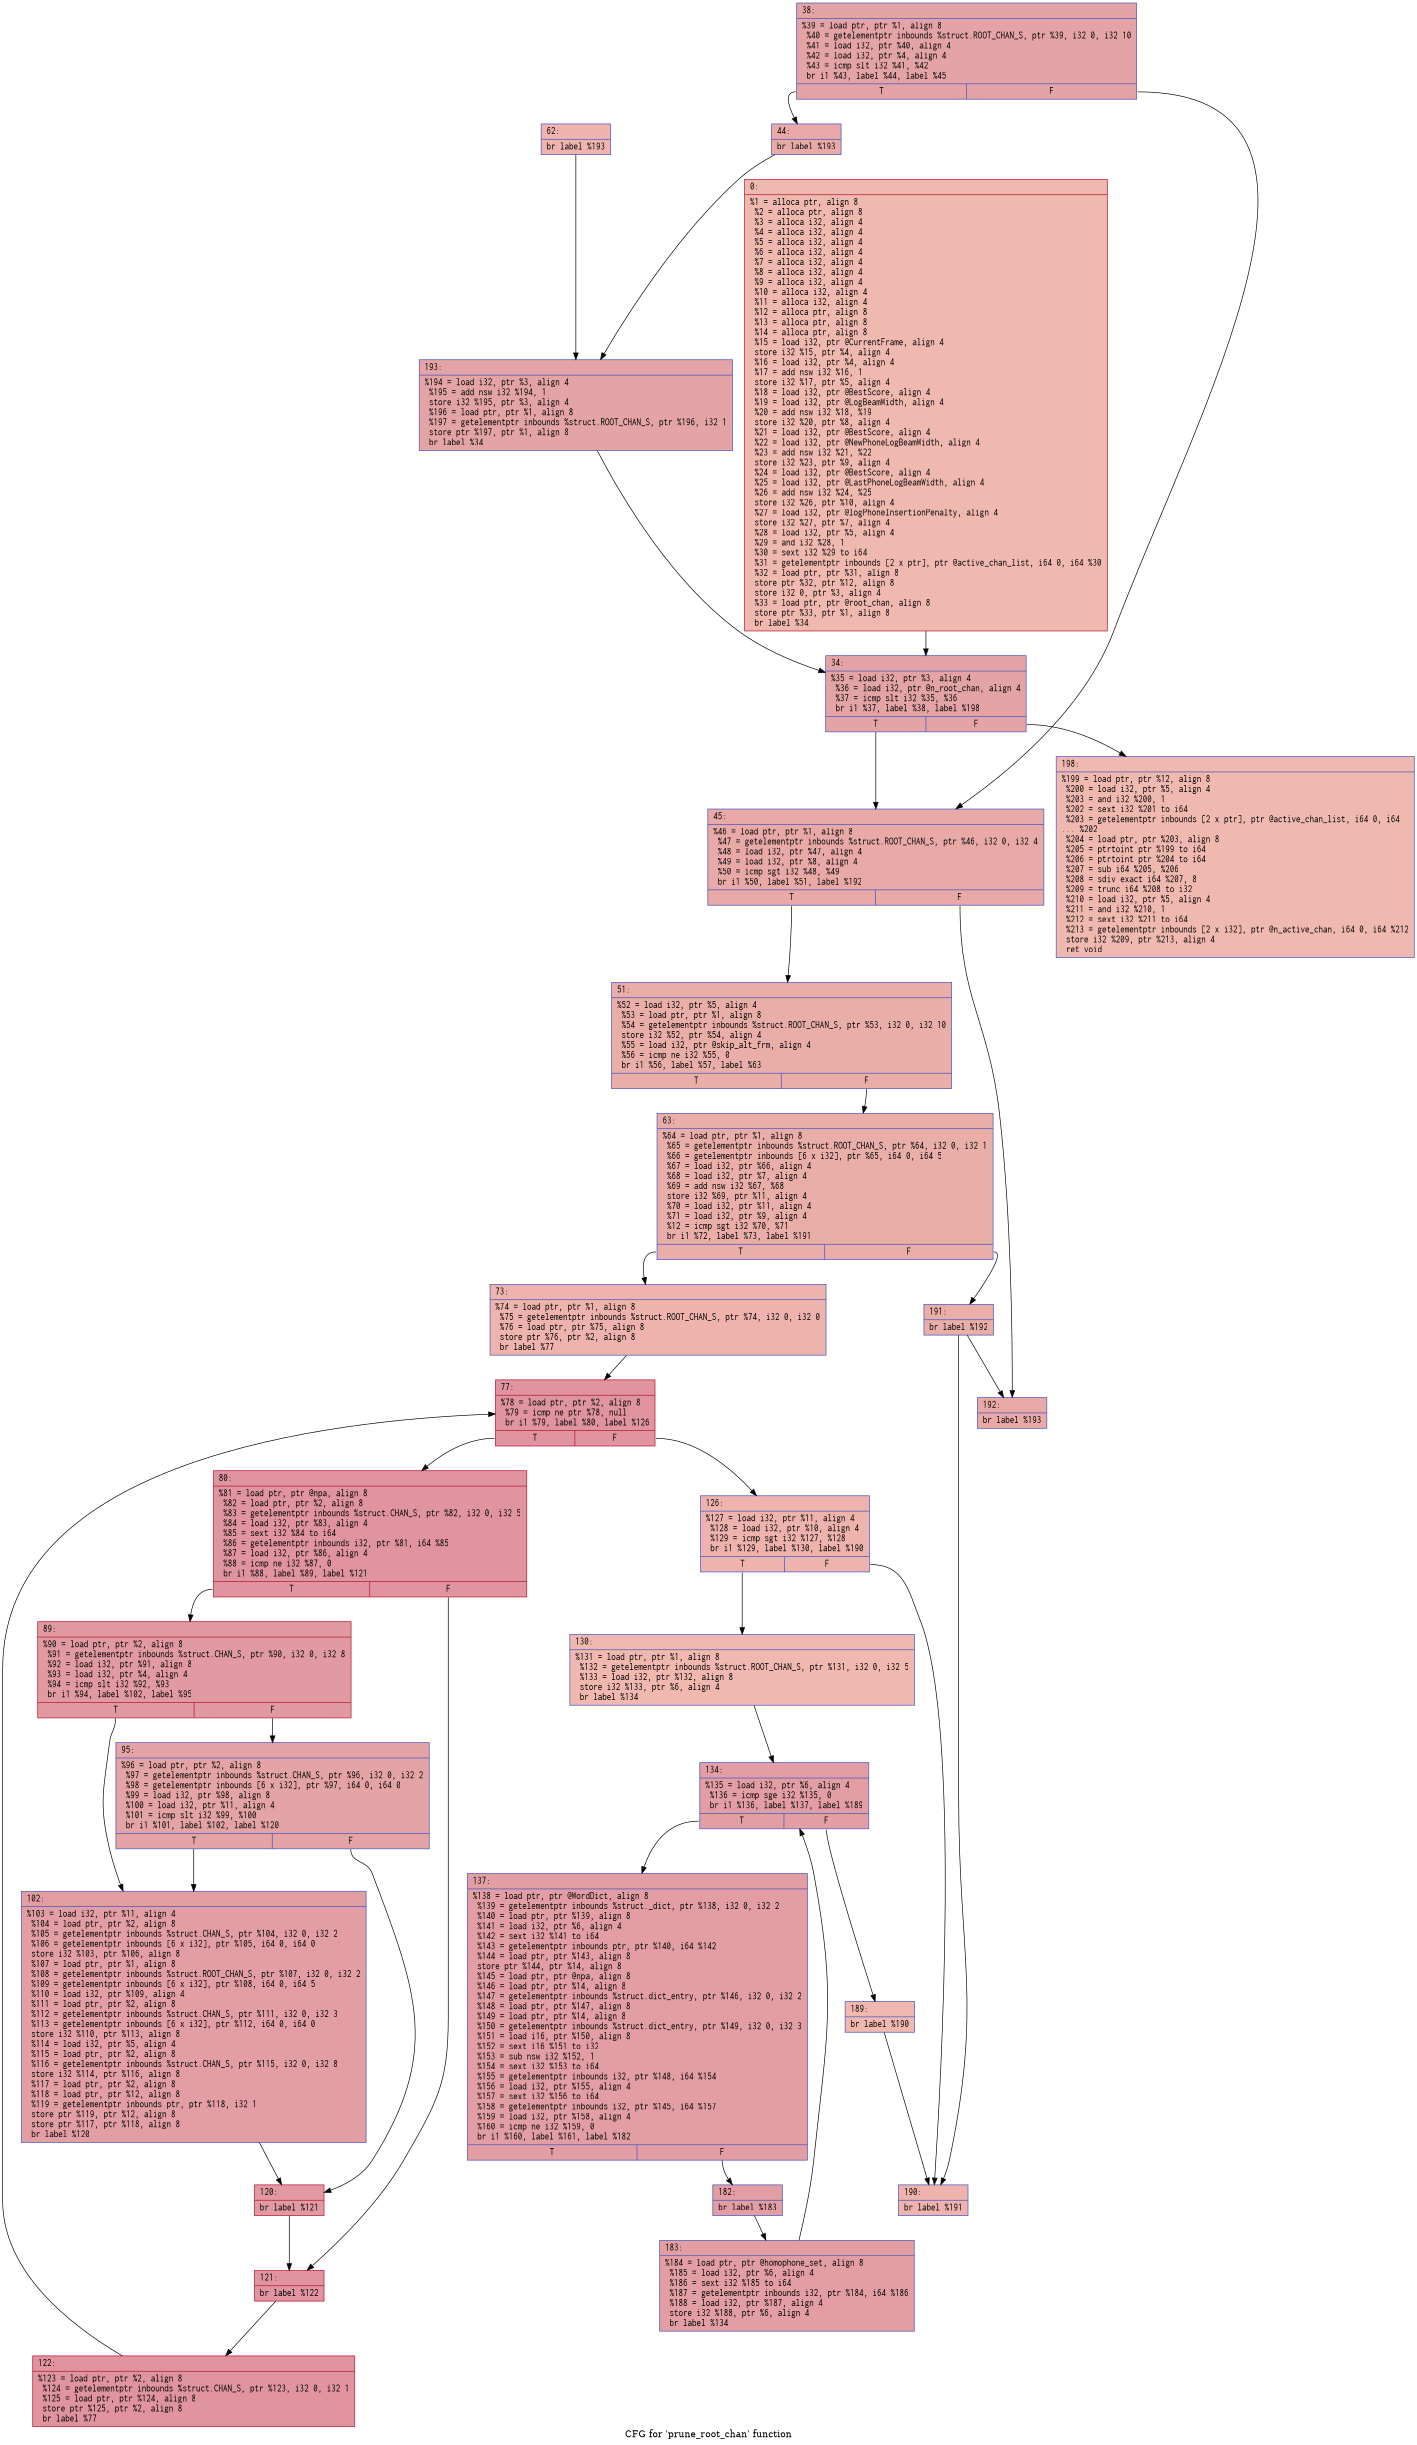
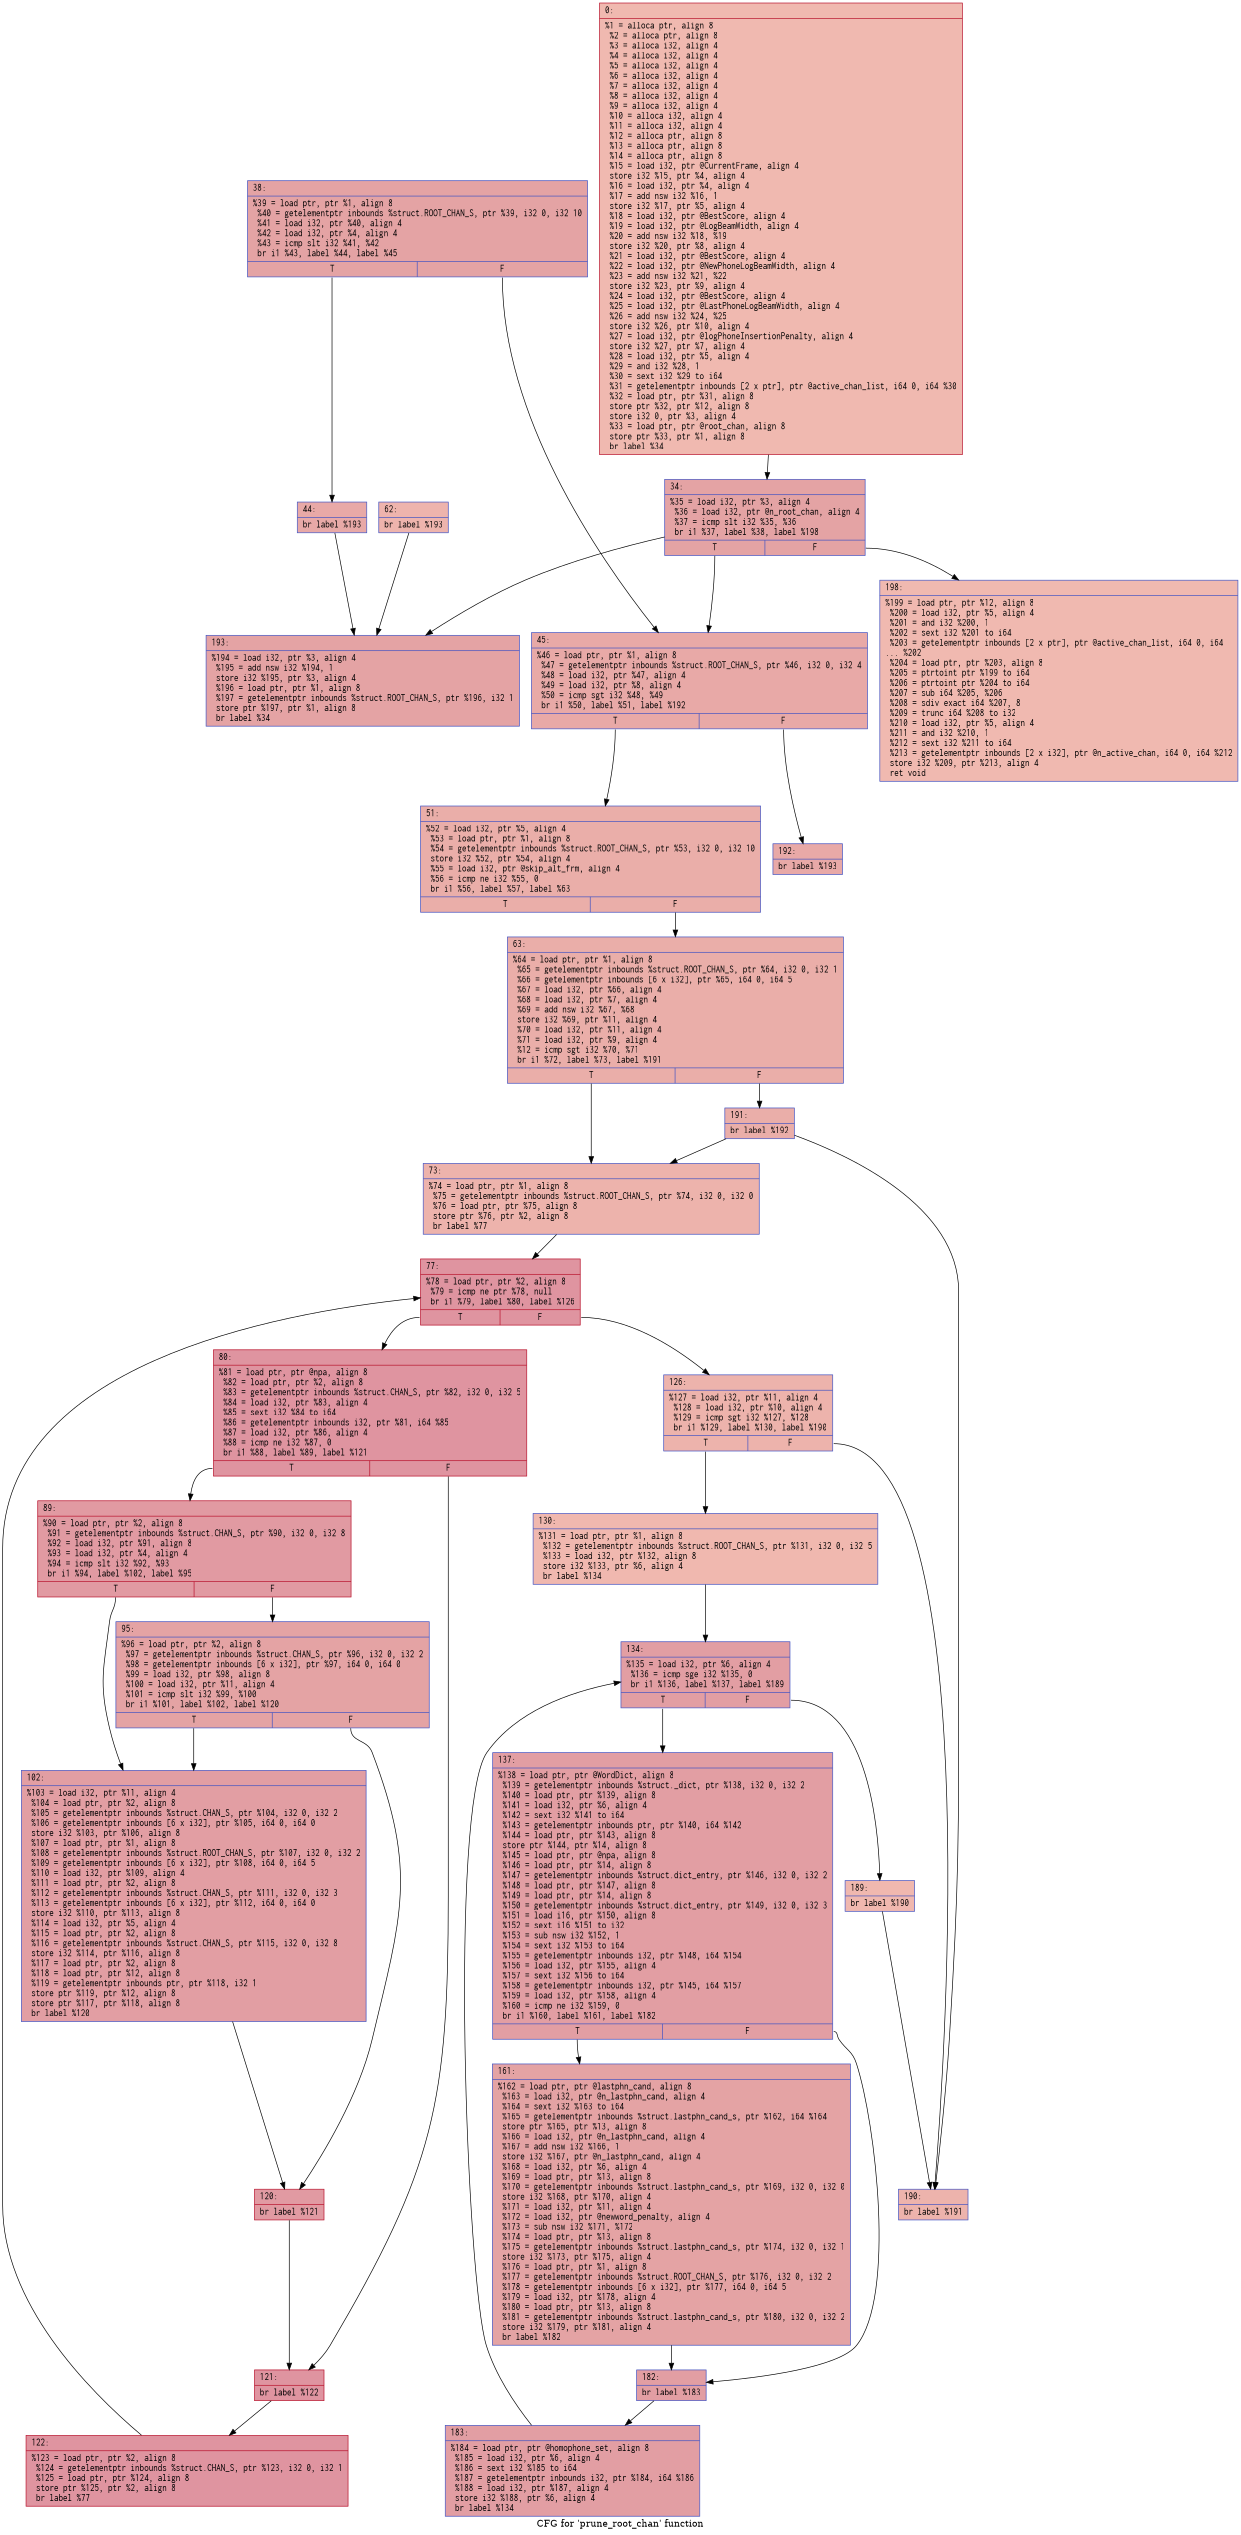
(687, 583) -> (543, 573)
(1114, 799) -> (937, 623)
(984, 1363) -> (701, 1150)
none -> (671, 2205)
